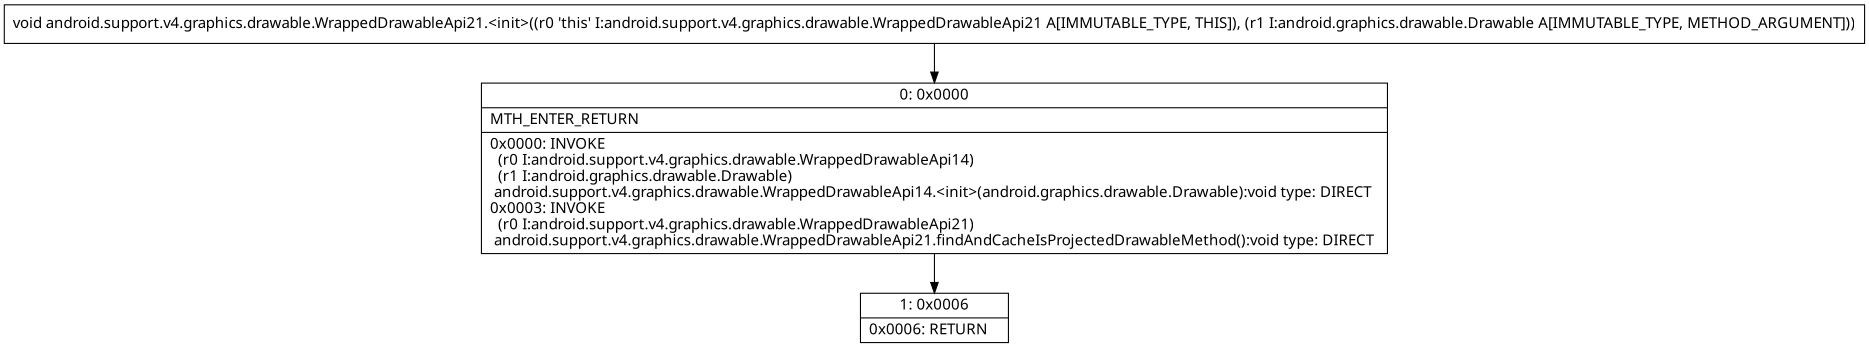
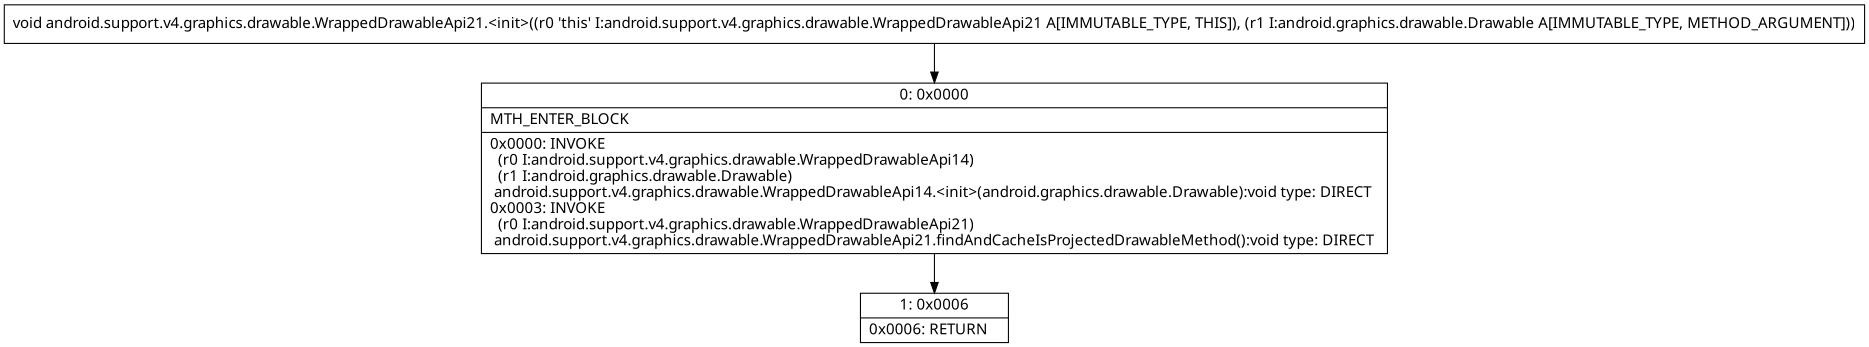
(565, 120) -> (560, 120)
